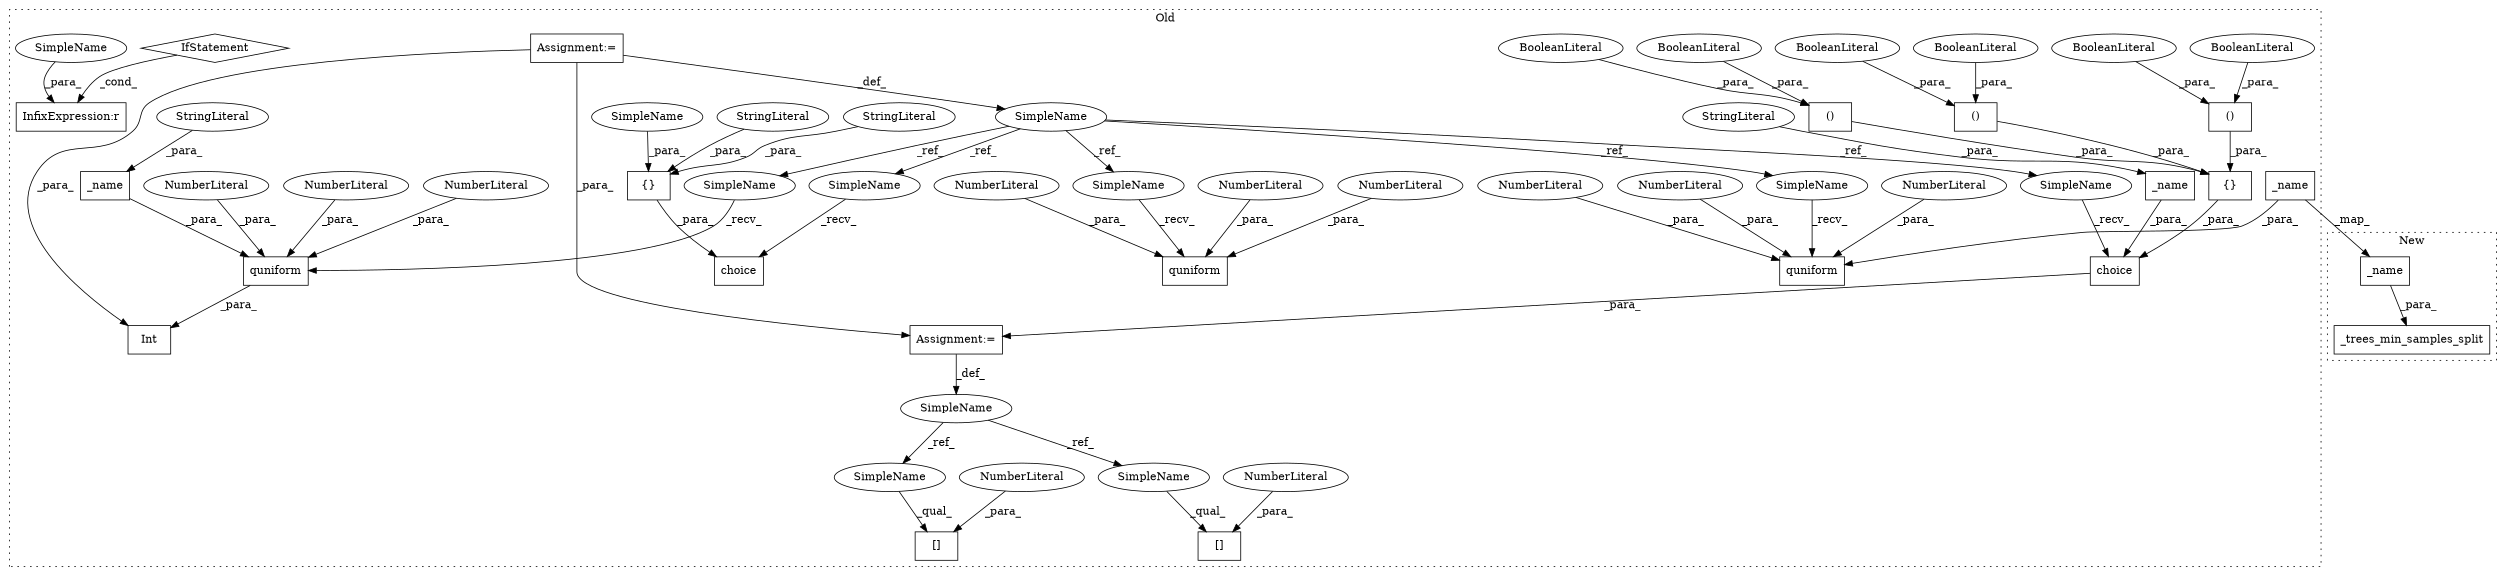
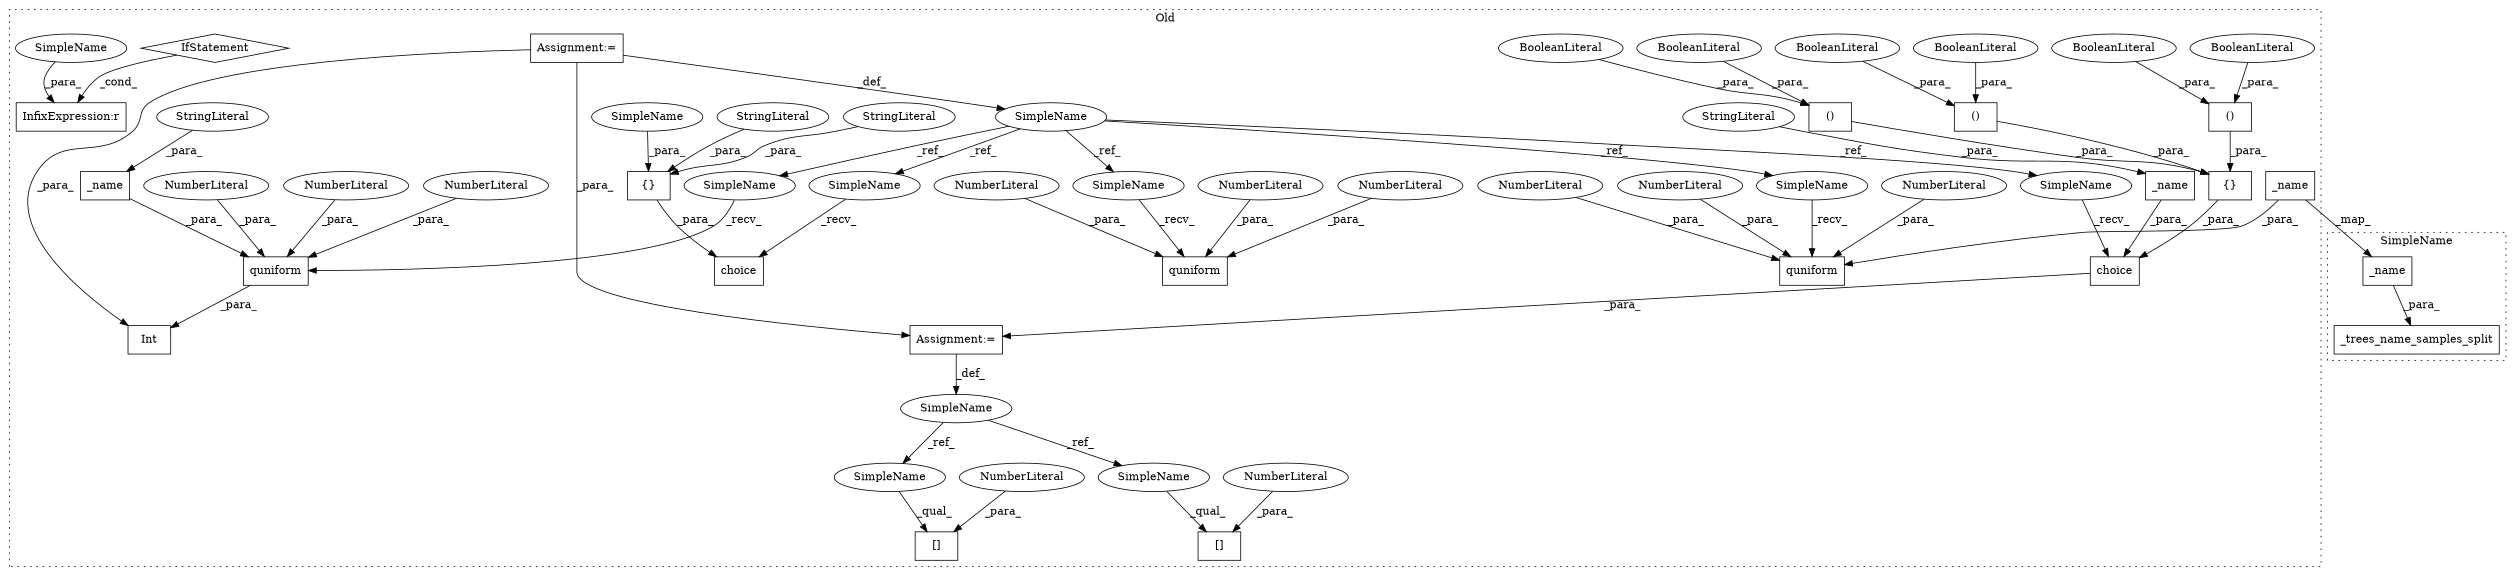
(2412, 241) -> (2417, 241)
(2412, 340) -> (2417, 340)
